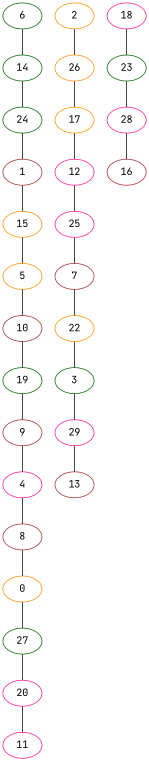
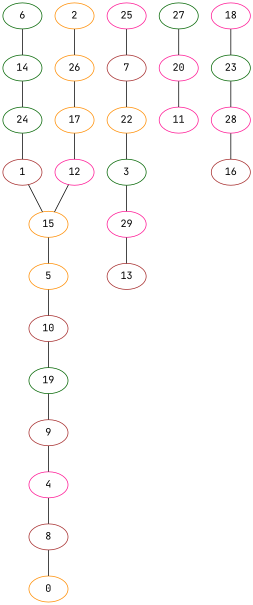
(75, 198) -> (61, 198)
(22, 615) -> none
